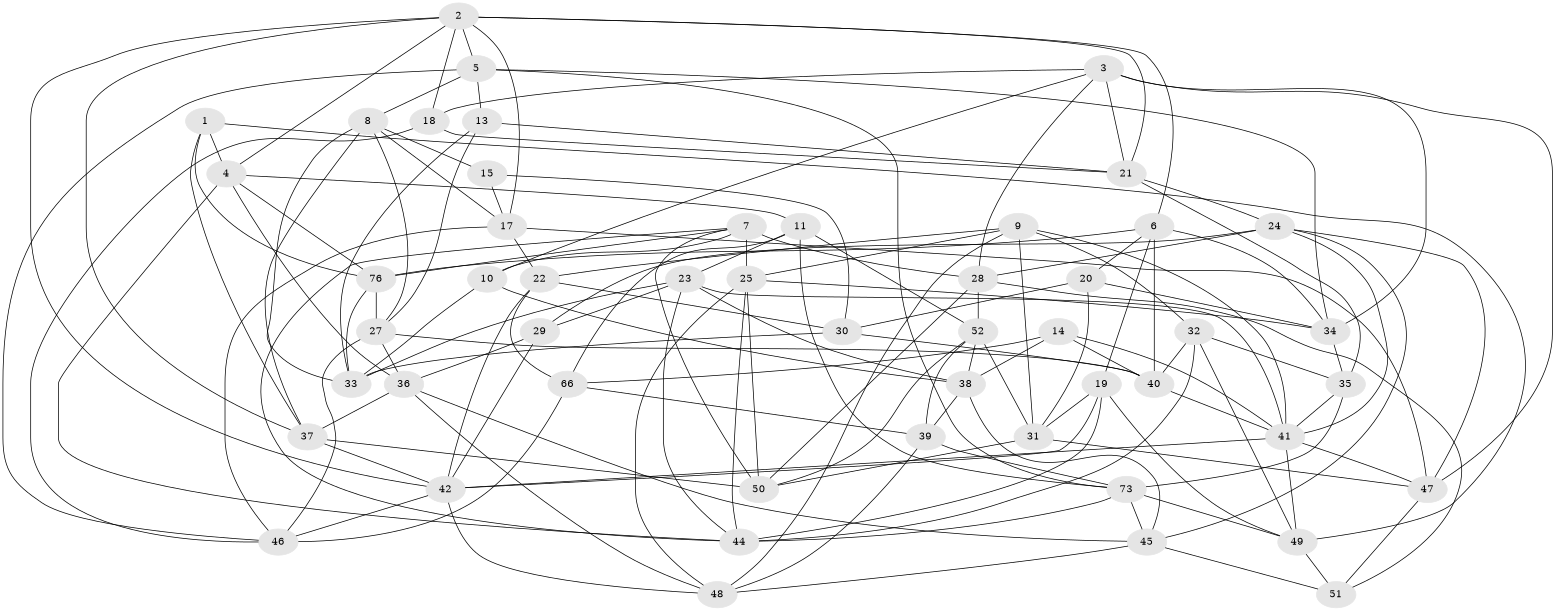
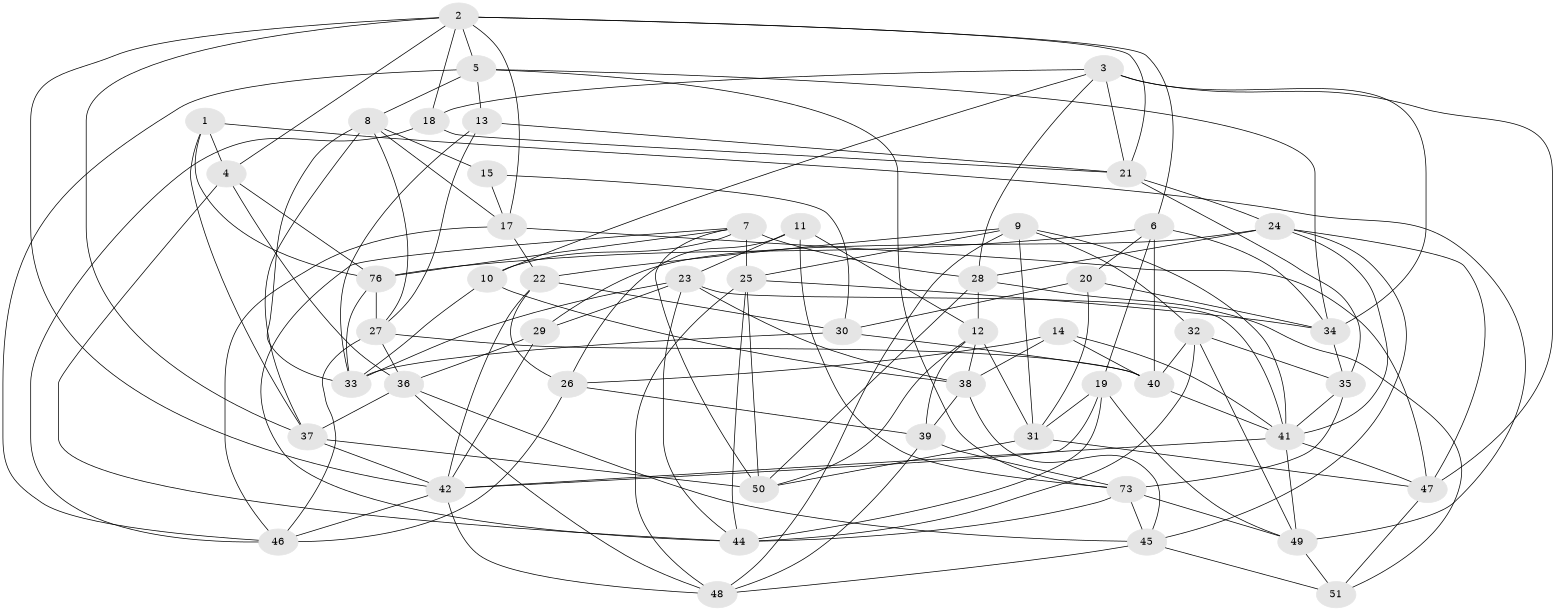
(503, 190) -> none
(978, 332) -> (978, 332)
(568, 384) -> (568, 384)
